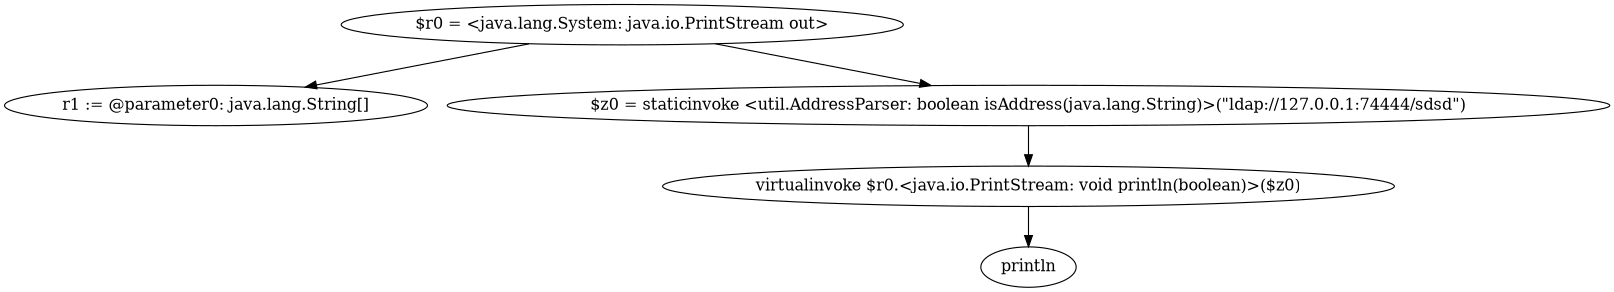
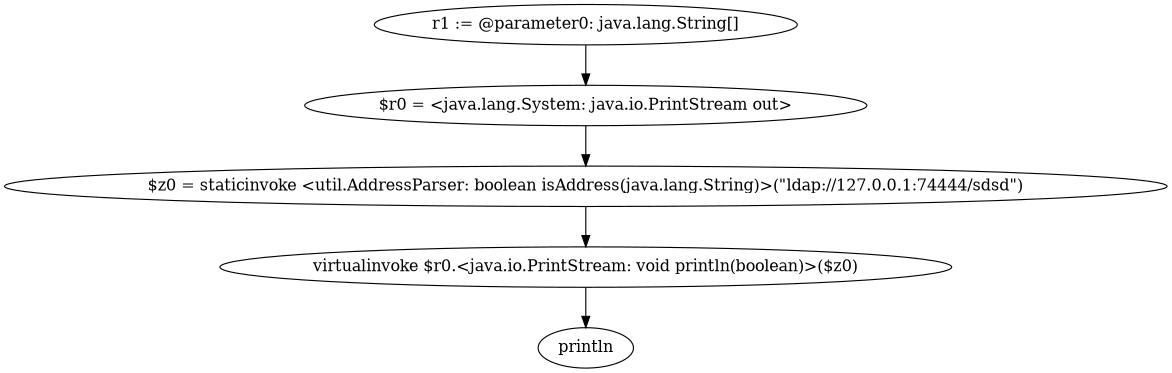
(423, 64) -> (586, 60)
